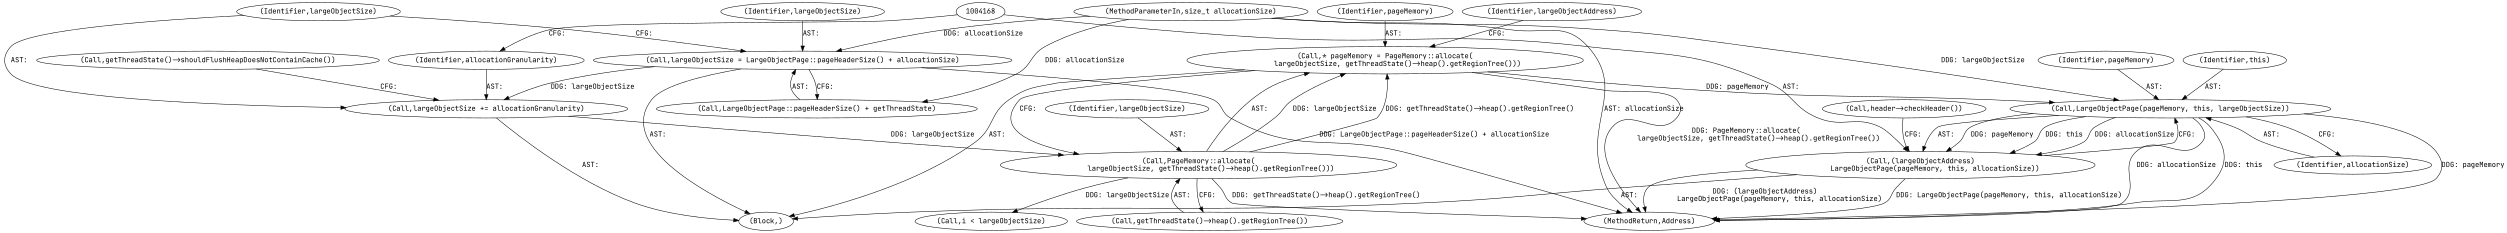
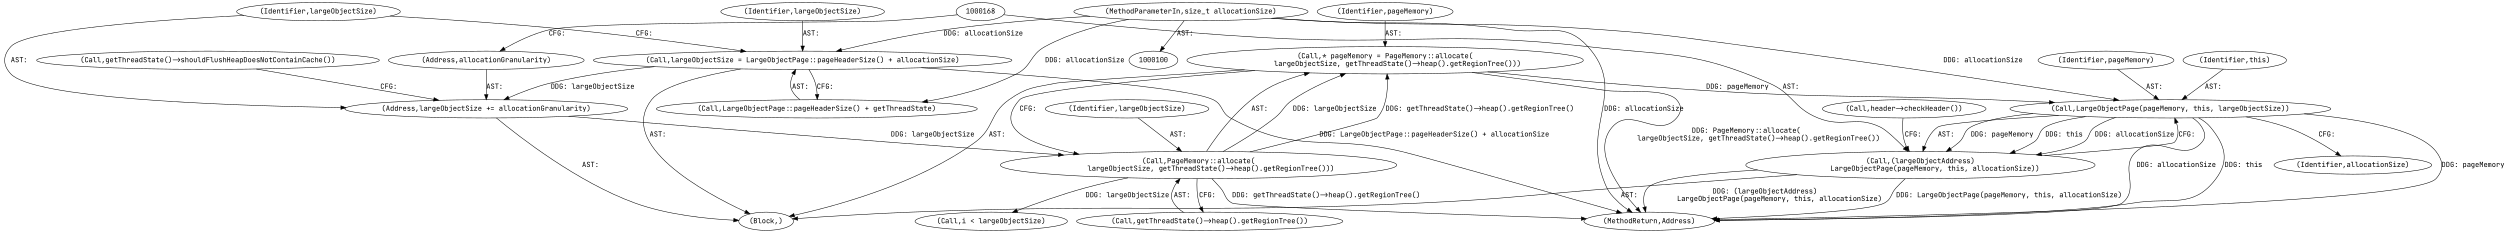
(981, 12) -> (981, 12)
(1552, 12) -> none
(486, 60) -> (486, 60)
none -> (1153, 60)
(1983, 60) -> (1983, 60)
(486, 109) -> (486, 109)
(1644, 109) -> (1644, 109)
(2261, 142) -> none
